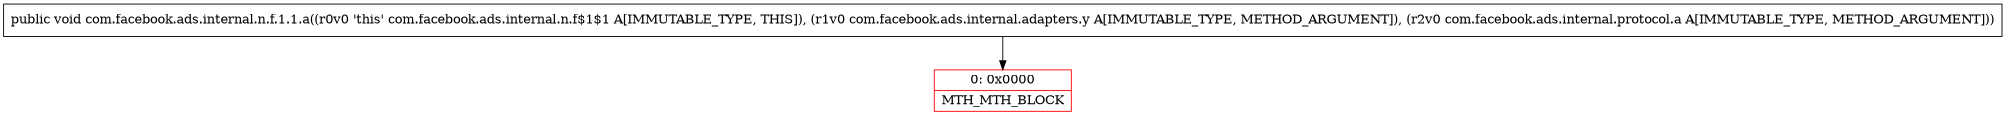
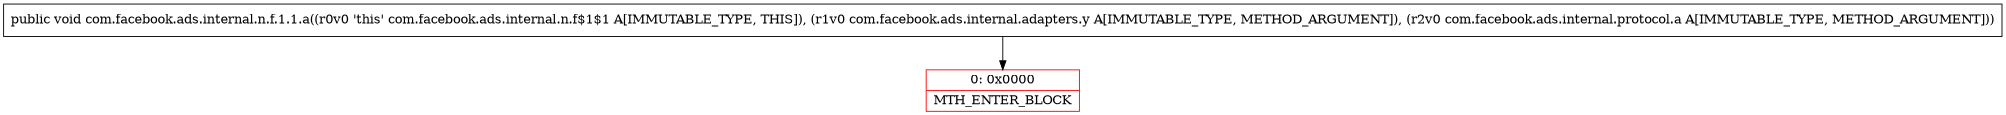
(1003, 101) -> (1003, 101)
